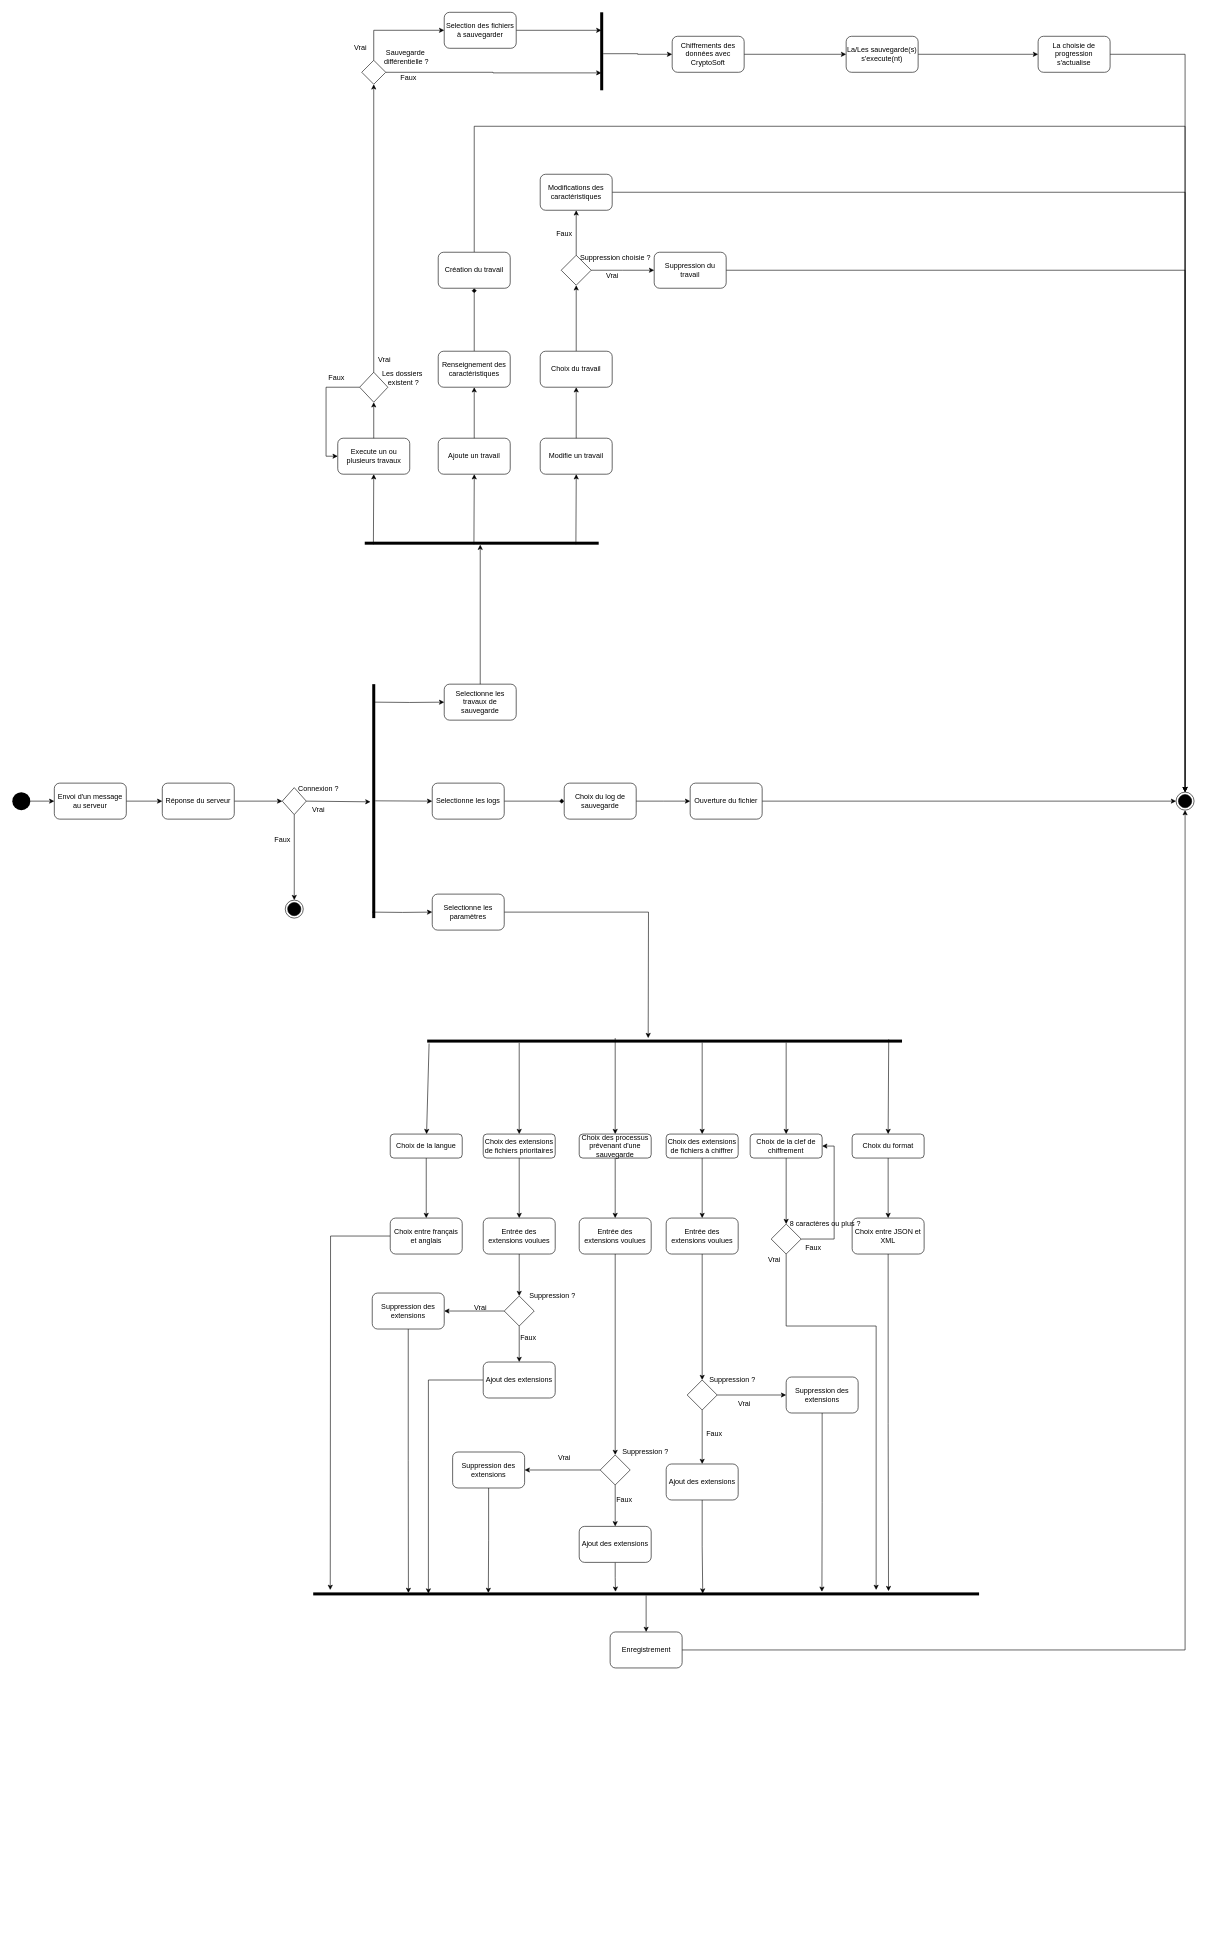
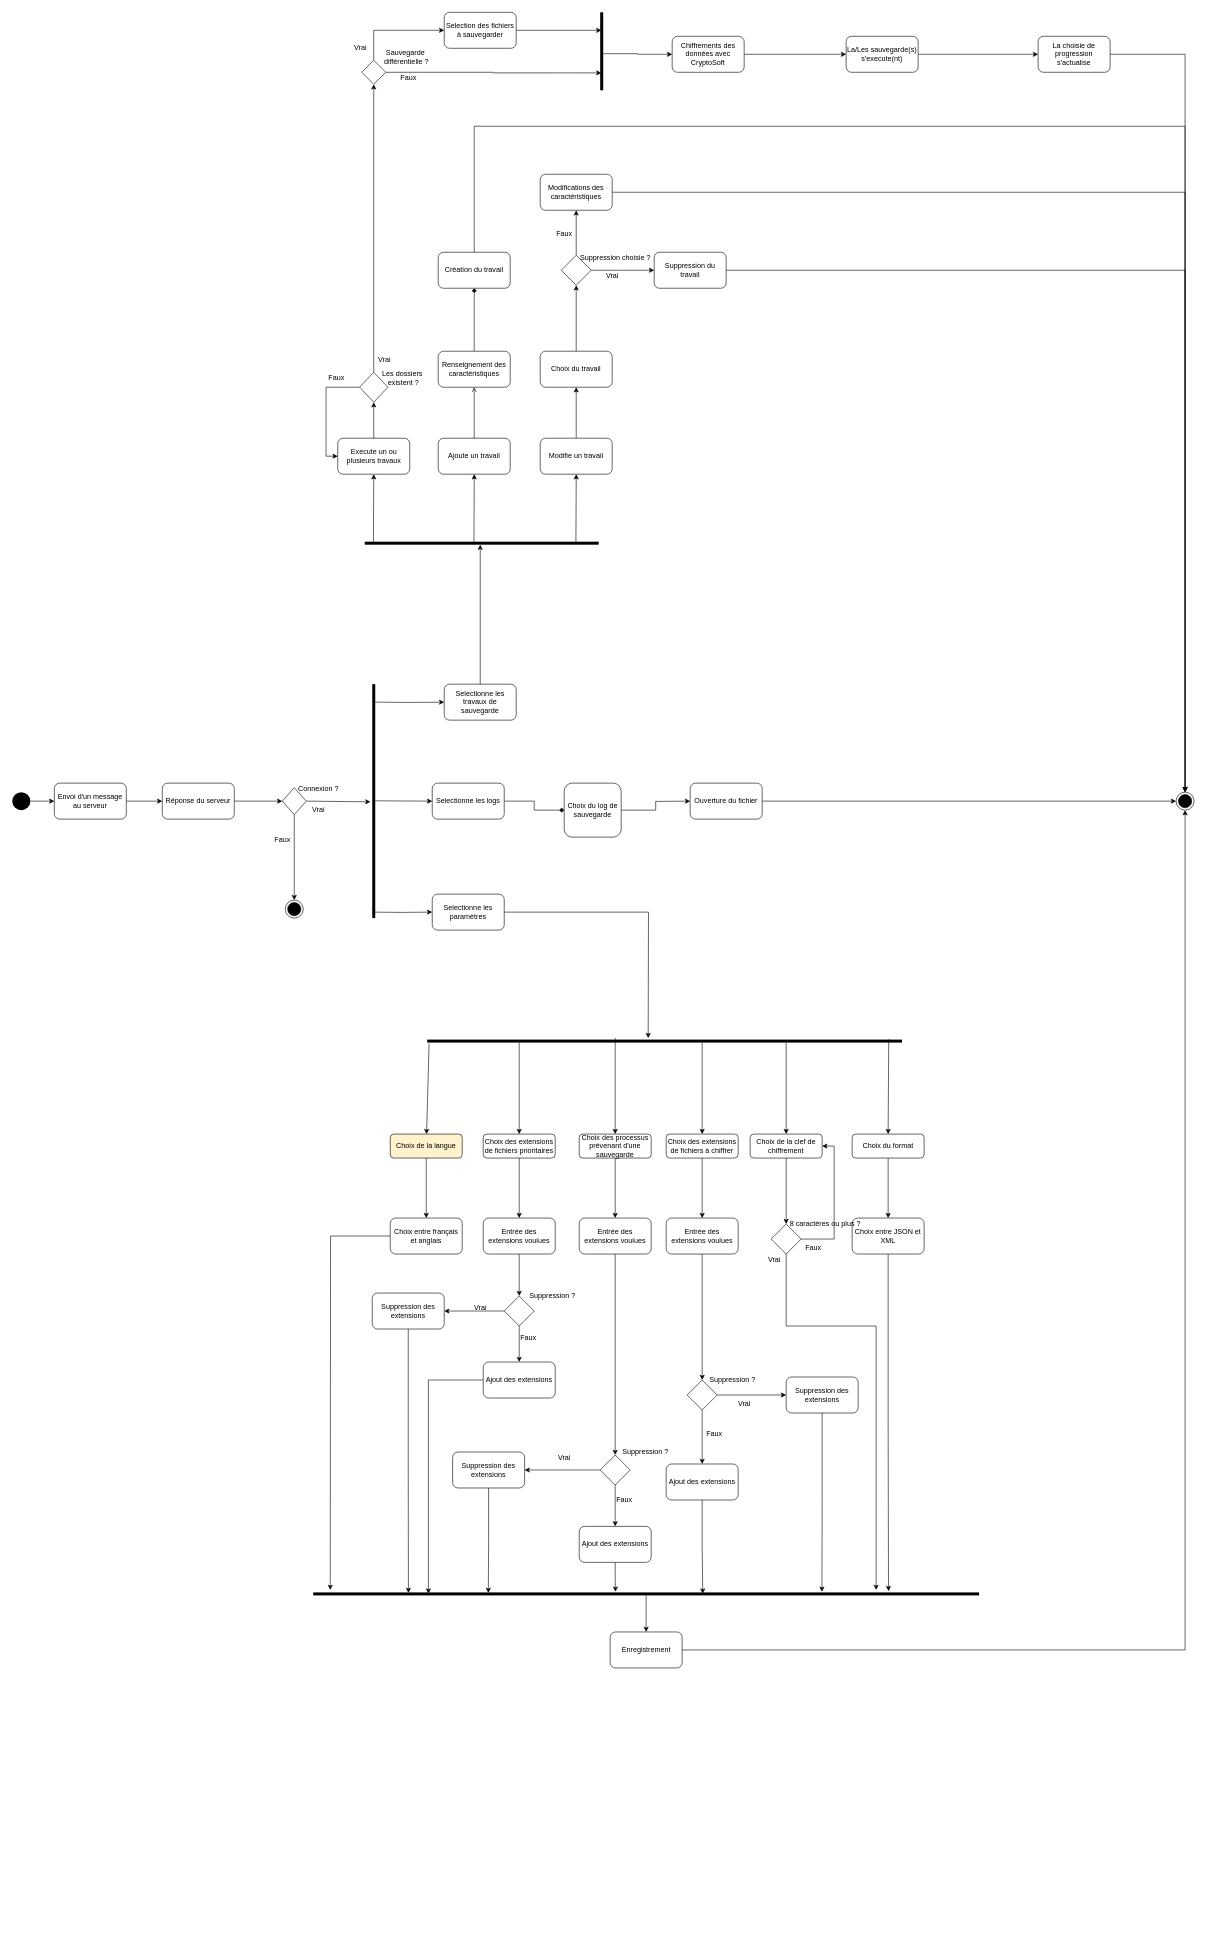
(474, 392) -> (474, 391)
(600, 801) -> (593, 810)
(426, 1146) -> (426, 1146)
